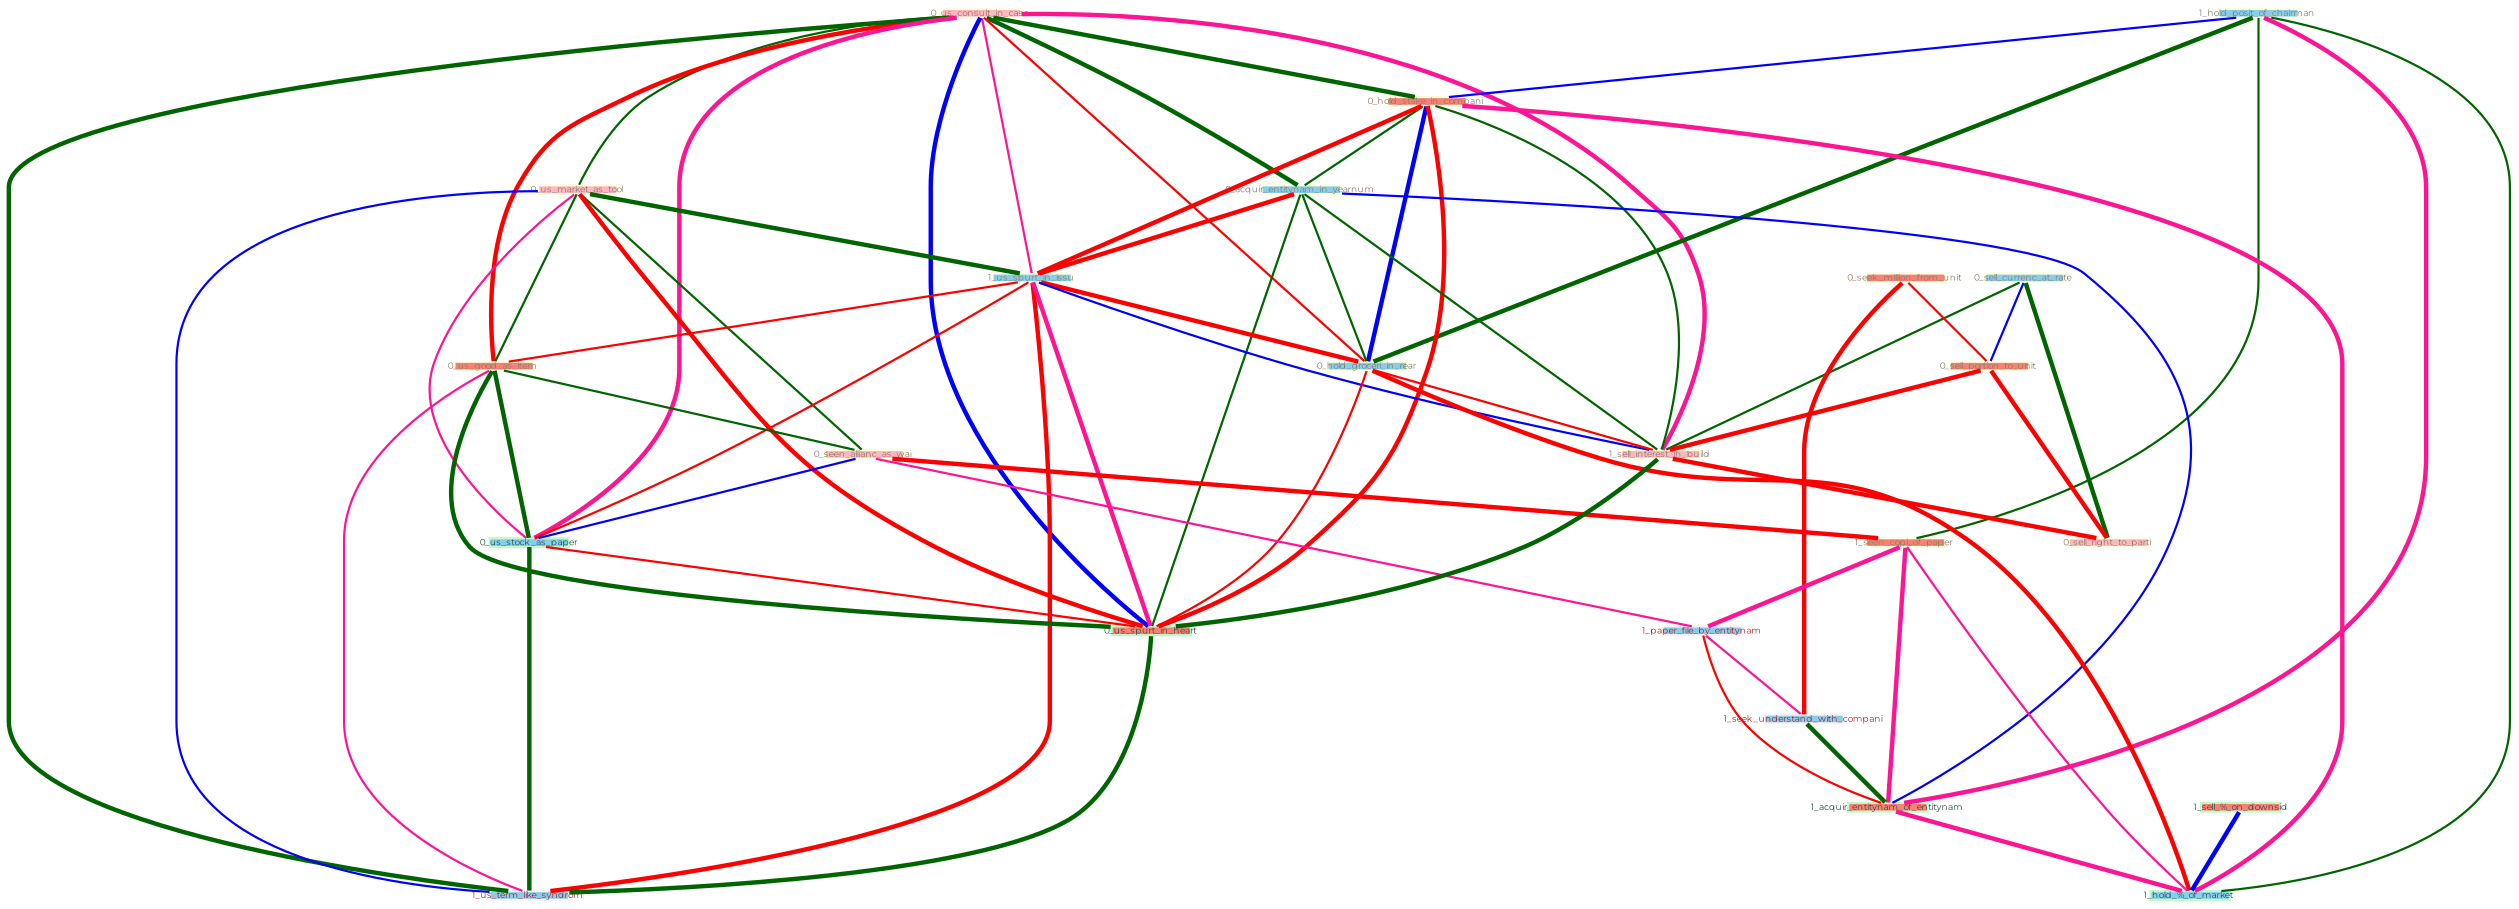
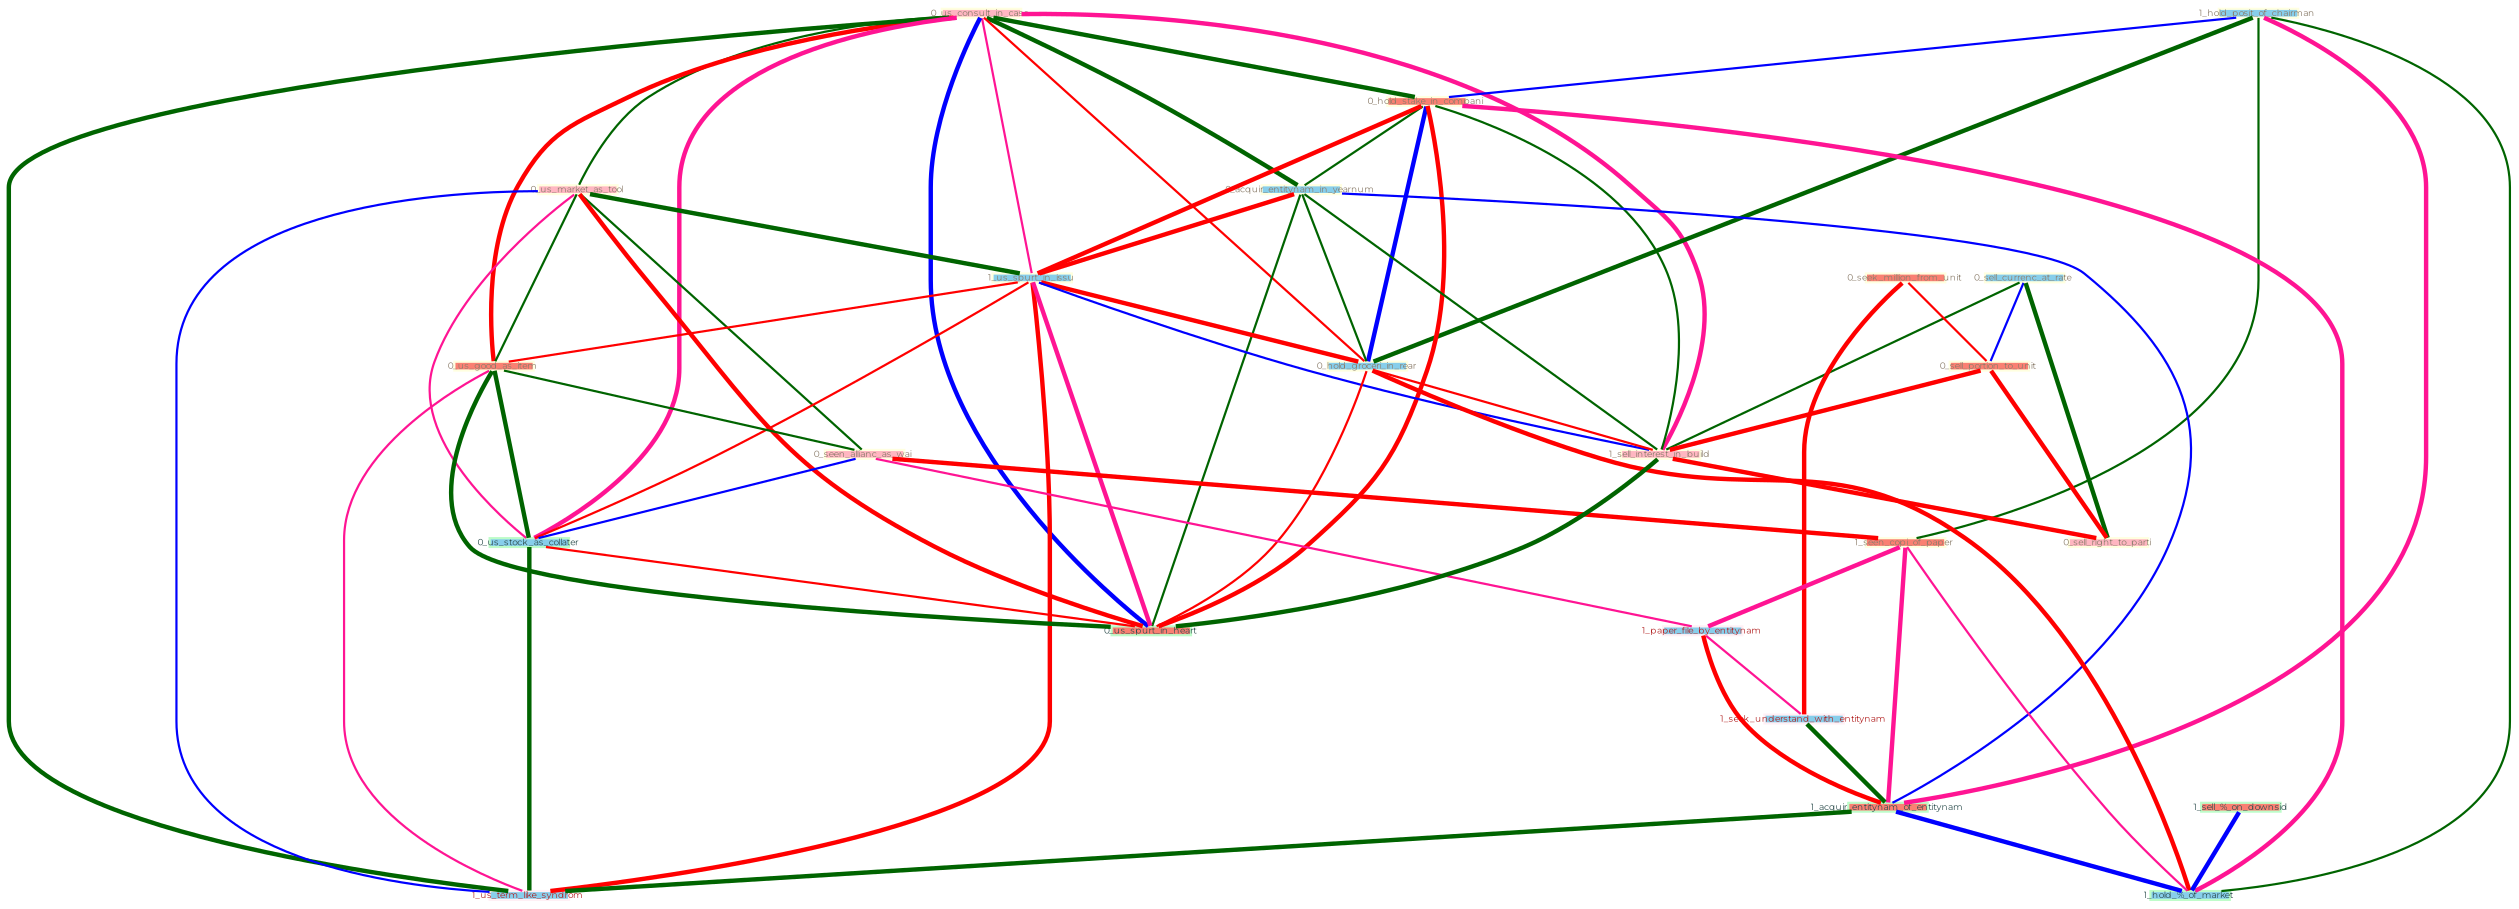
(529, 543) -> (529, 543)
(1804, 719) -> (1804, 719)
(1767, 744) -> (1767, 744)
(2039, 851) -> (2039, 851)
(926, 862) -> (1208, 851)
